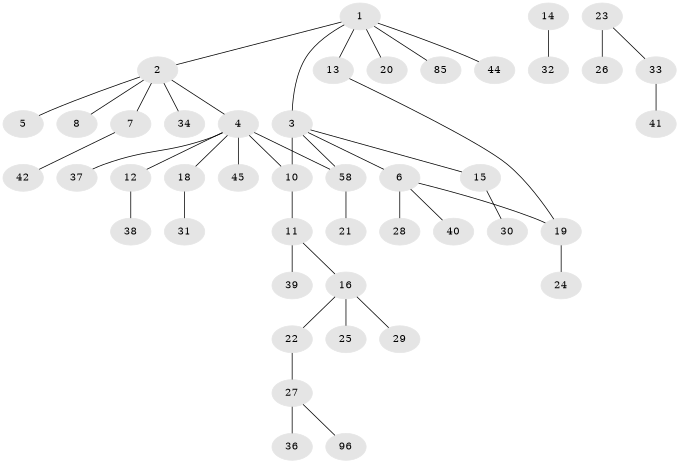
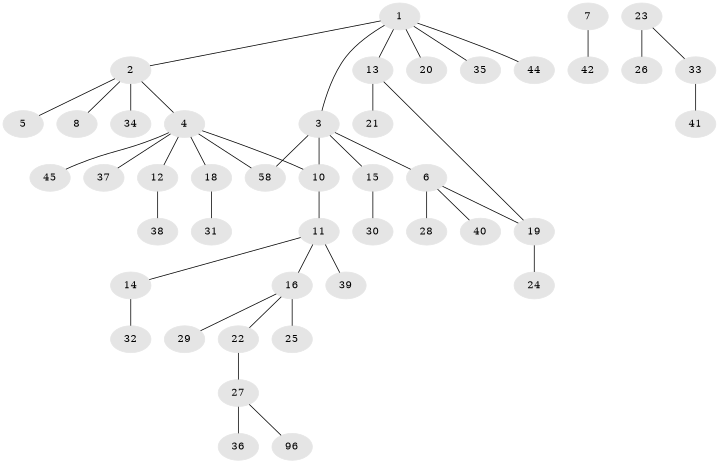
(441, 70) -> (480, 70)
(144, 97) -> none
(346, 205) -> (373, 97)
none -> (225, 259)
